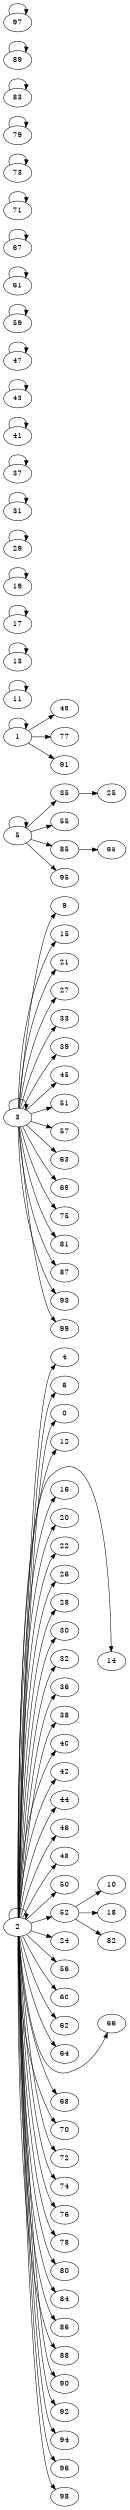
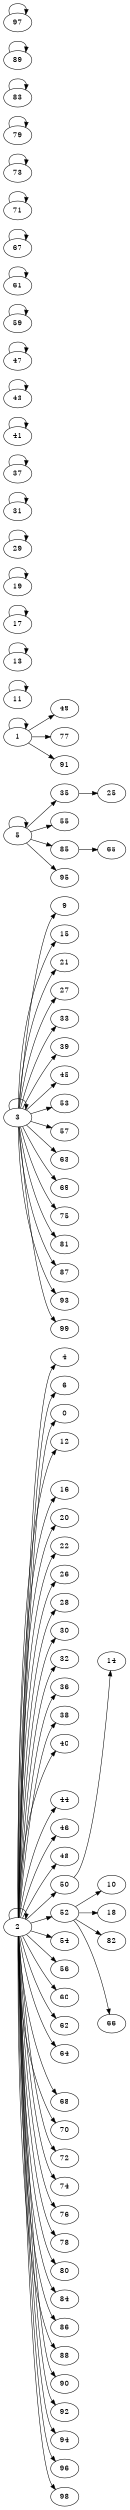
(65, 1103) -> (65, 1103)
(50, 1477) -> (99, 1779)
(65, 1772) -> none
(65, 1941) -> (65, 1941)
(46, 2063) -> (95, 1963)
